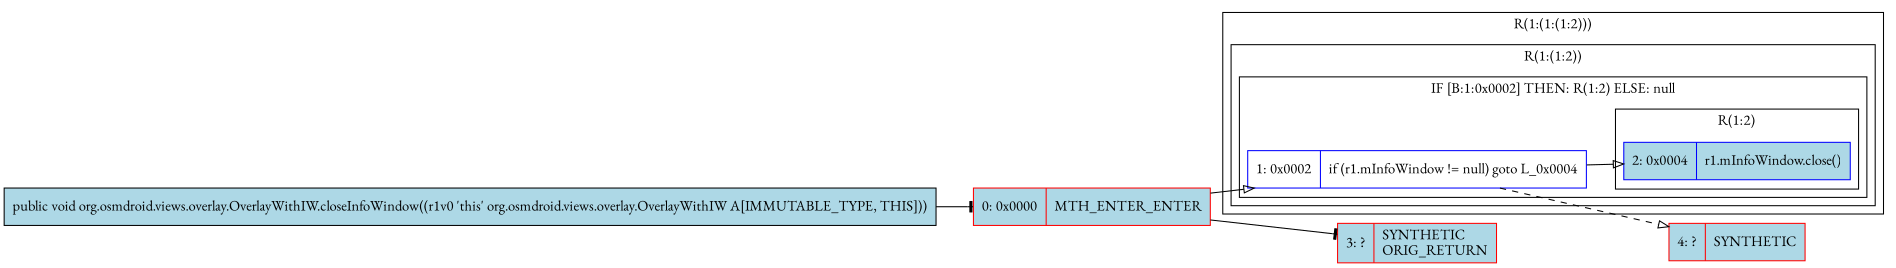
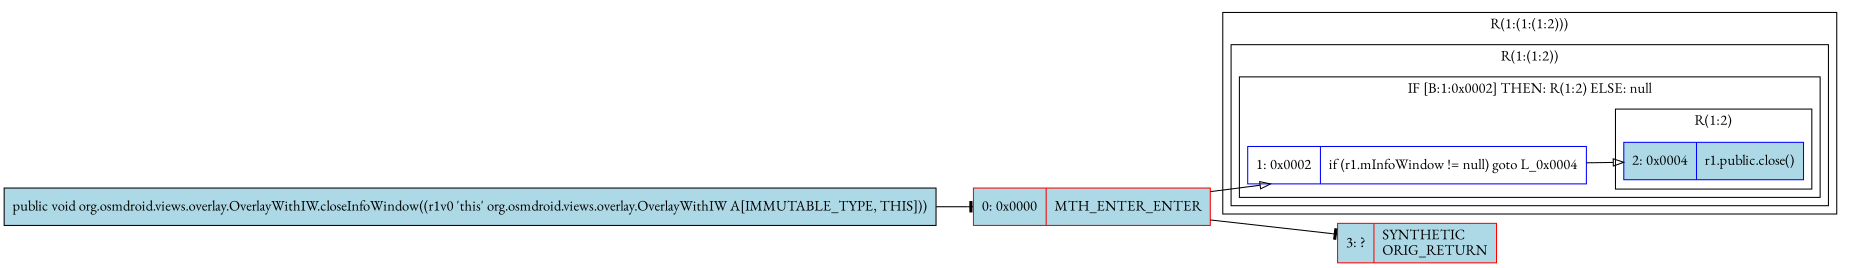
(1773, 161) -> (1750, 161)
(1737, 242) -> none
